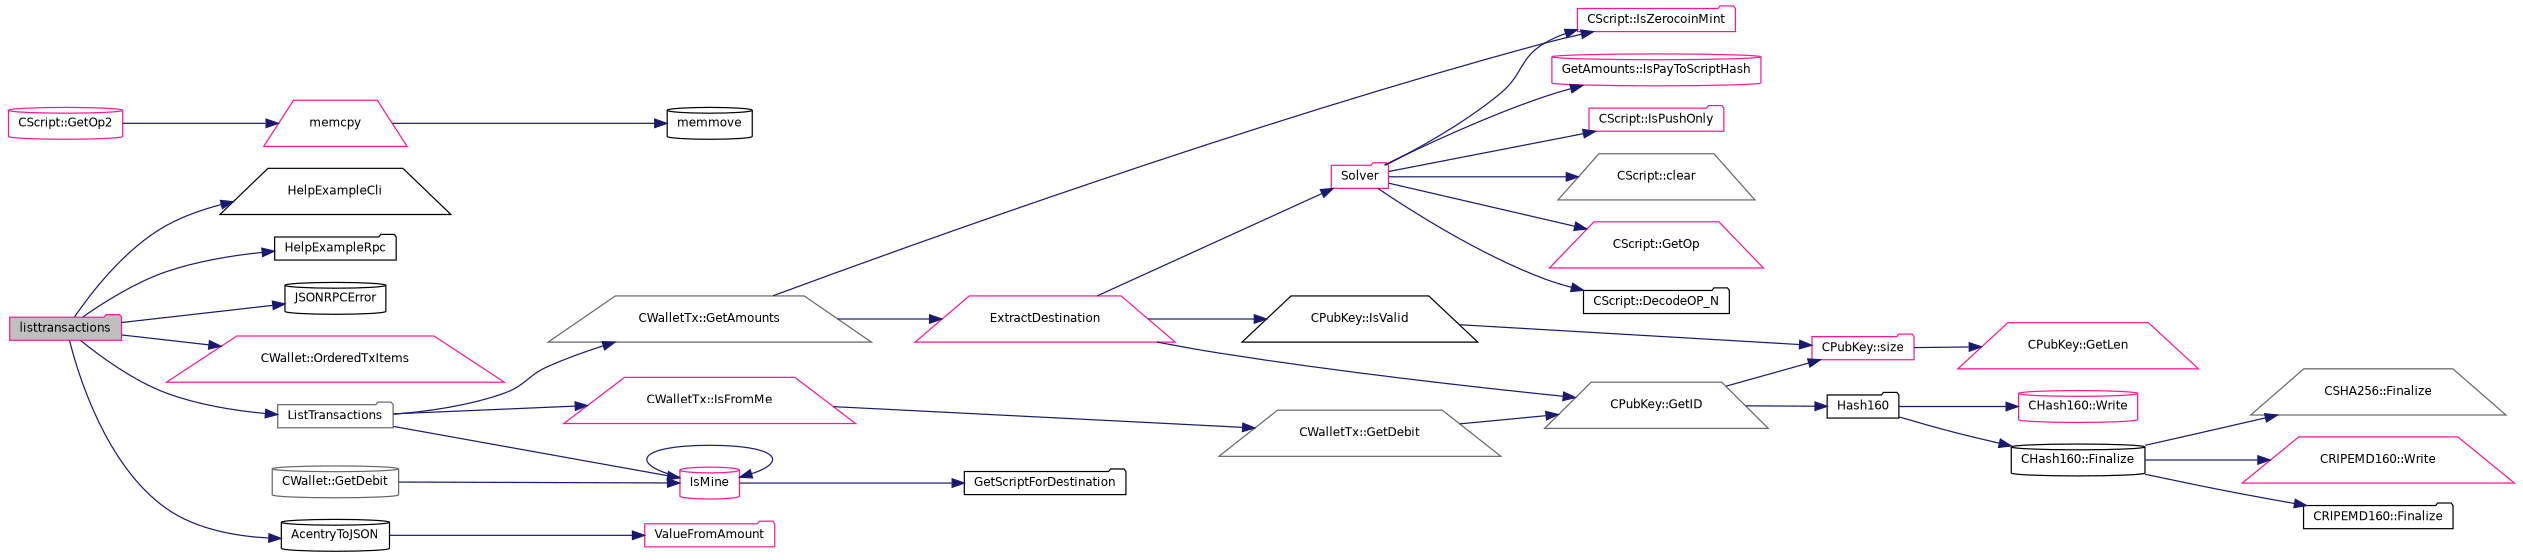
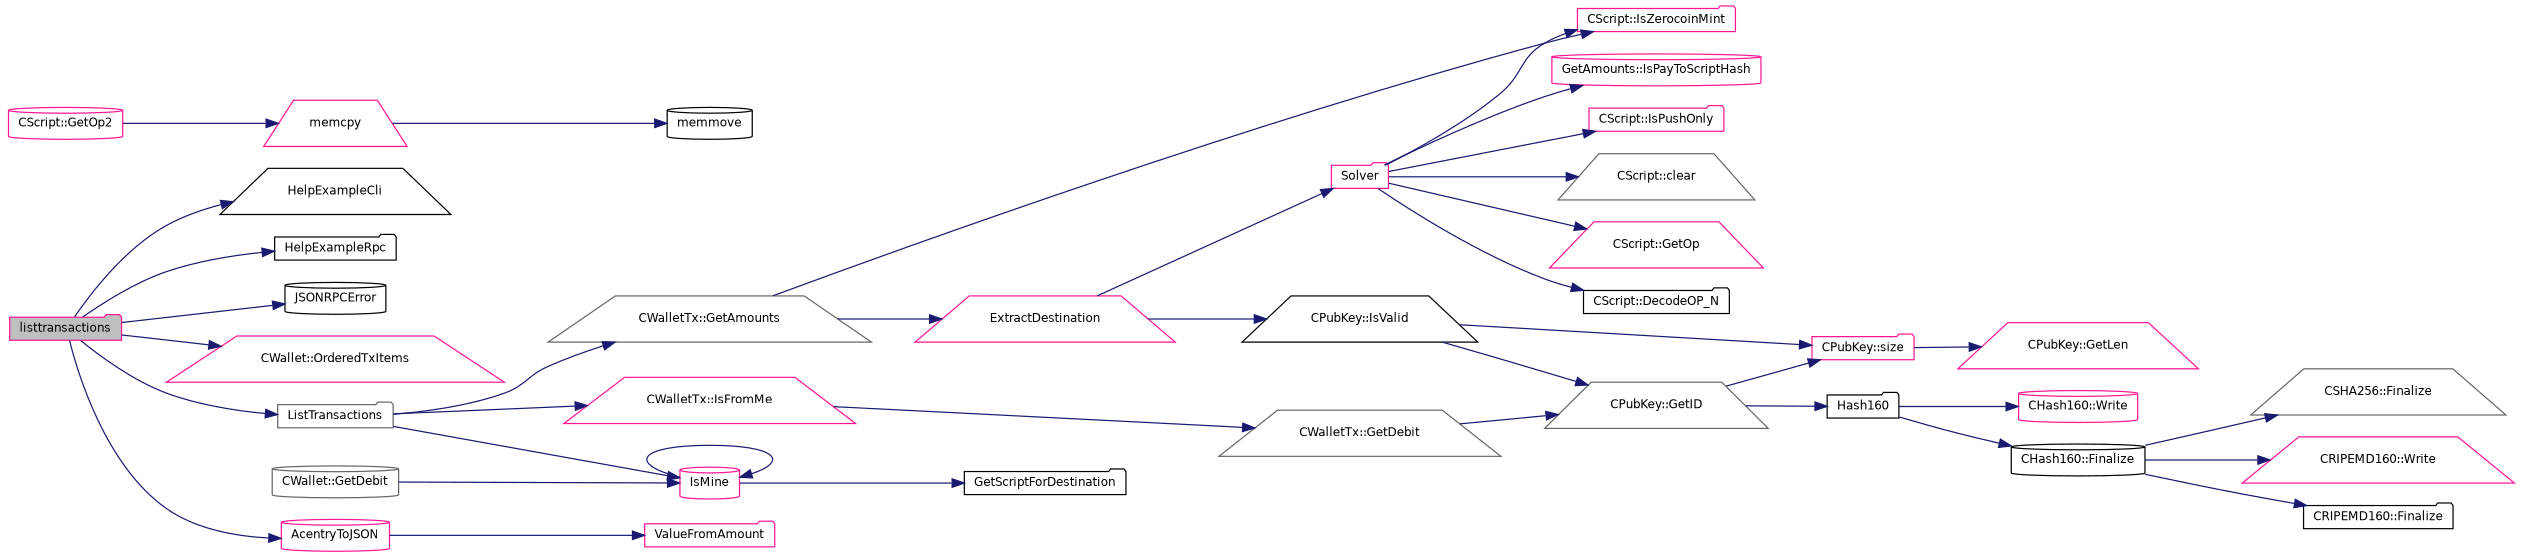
(1360, 373) -> (1509, 362)
(335, 535) -> (335, 535)
